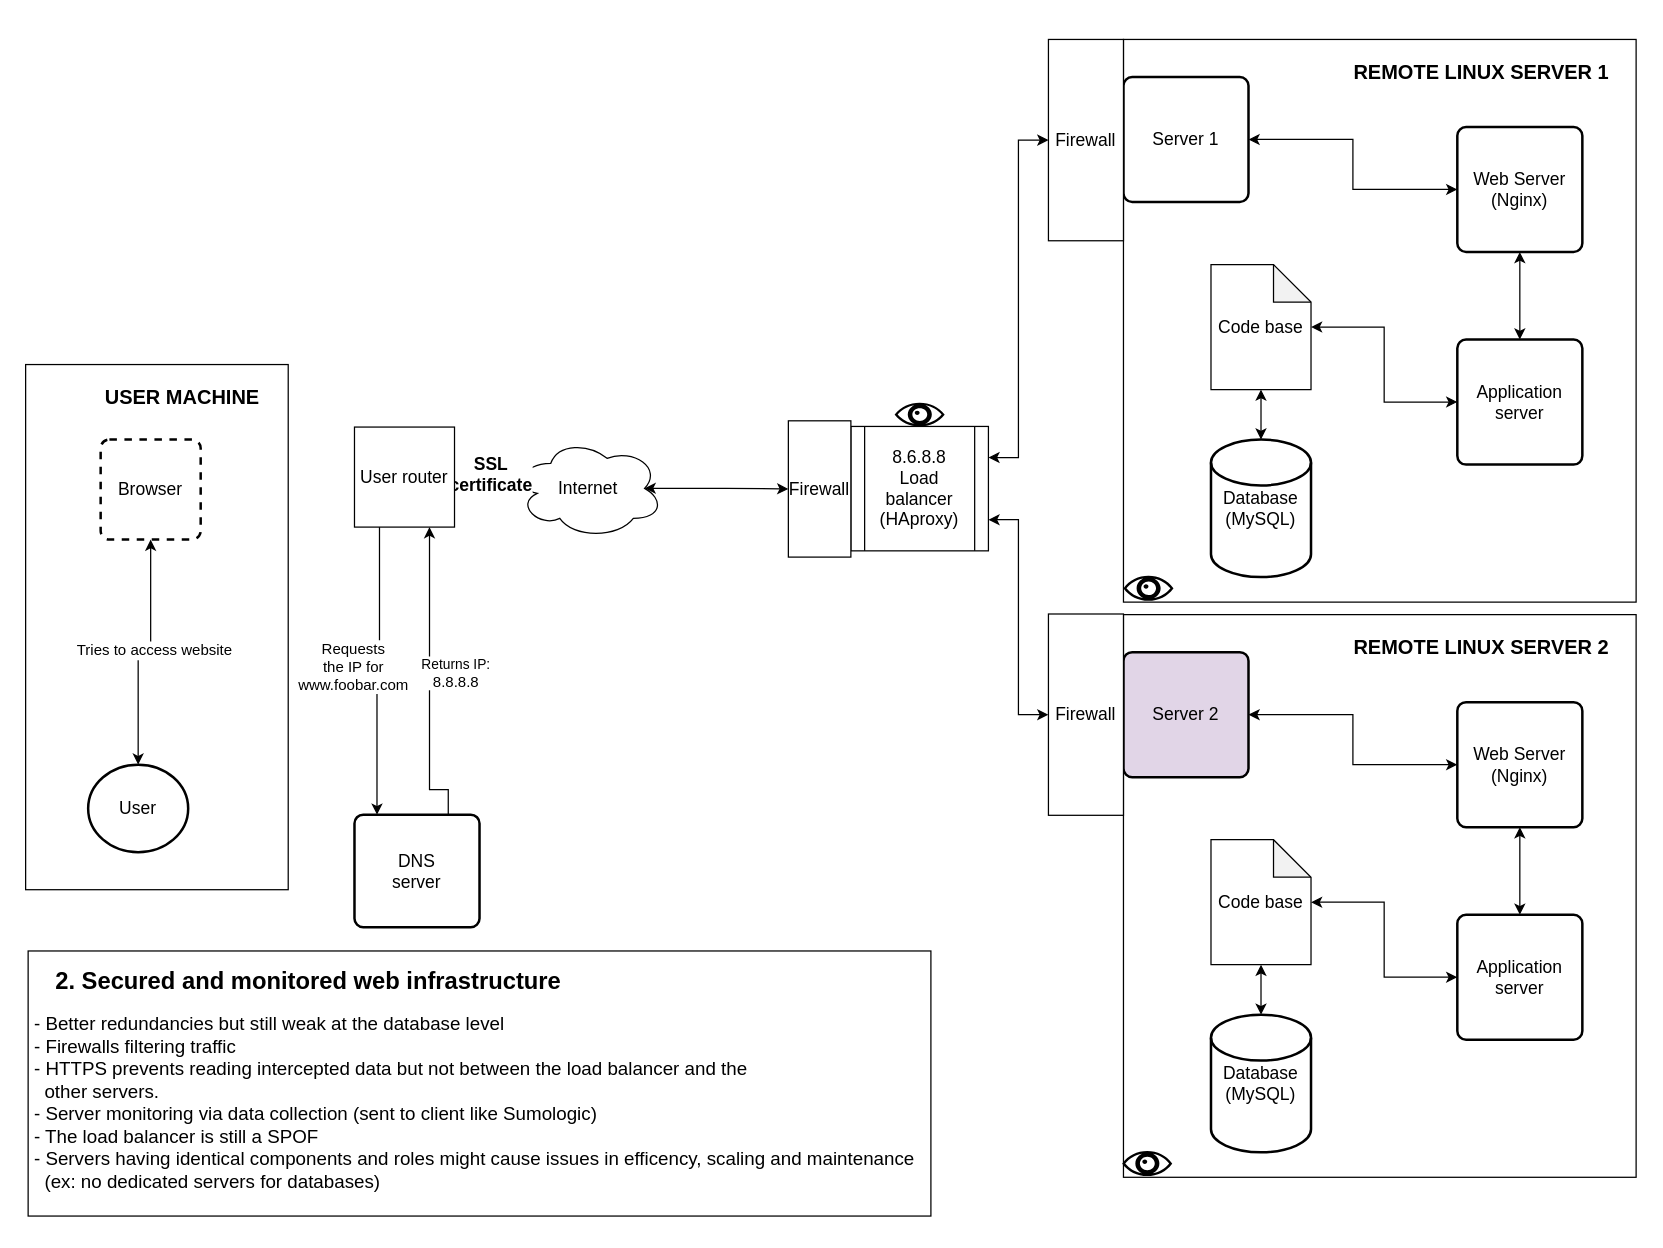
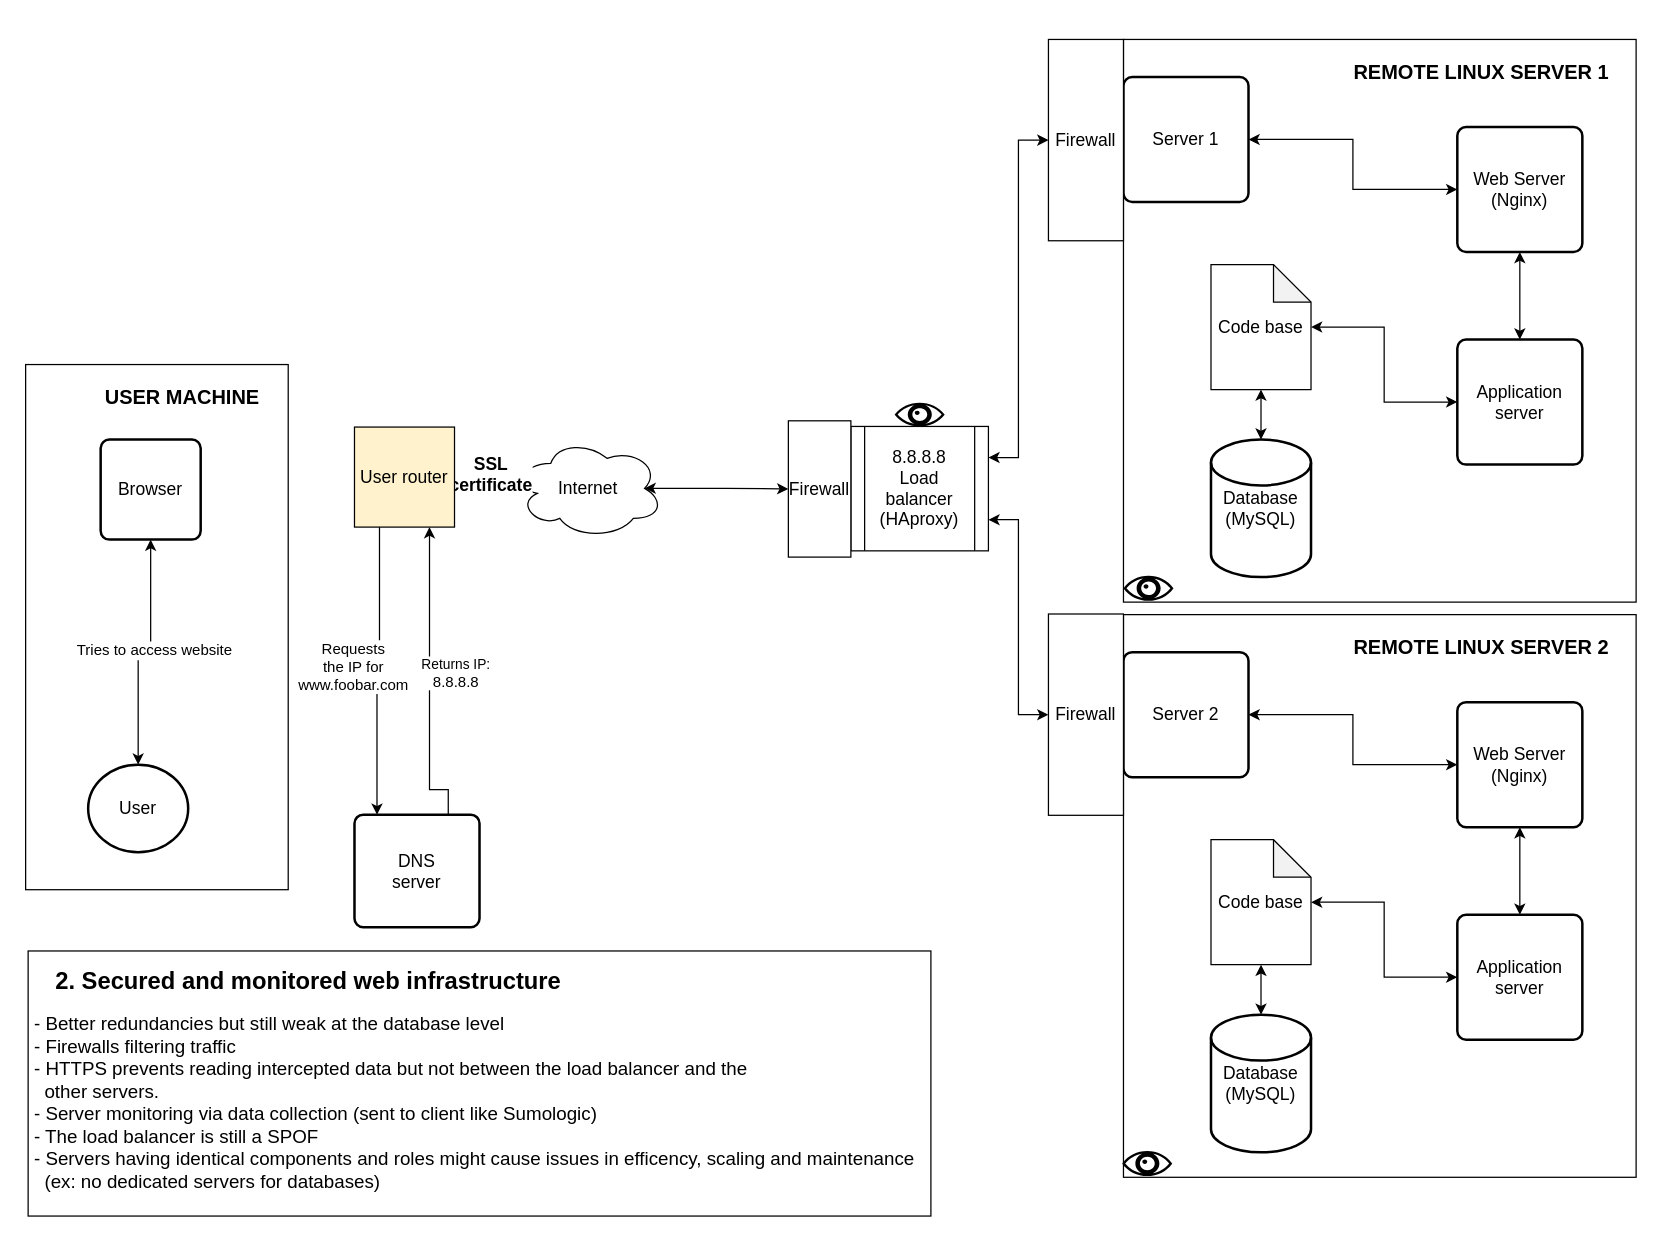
(404, 477) -> (404, 477)
(919, 488) -> (919, 488)
(151, 489) -> (151, 489)
(1186, 714) -> (1186, 714)
